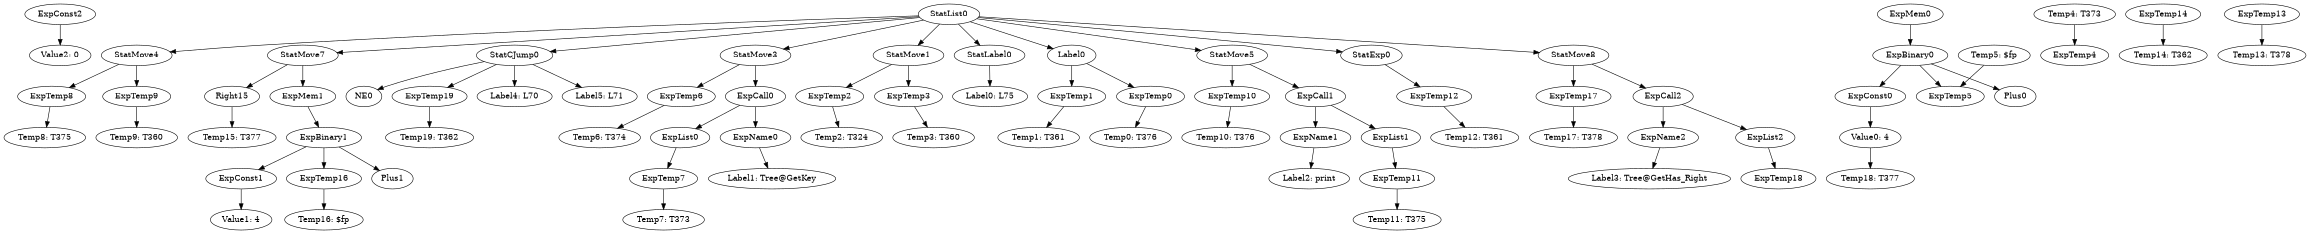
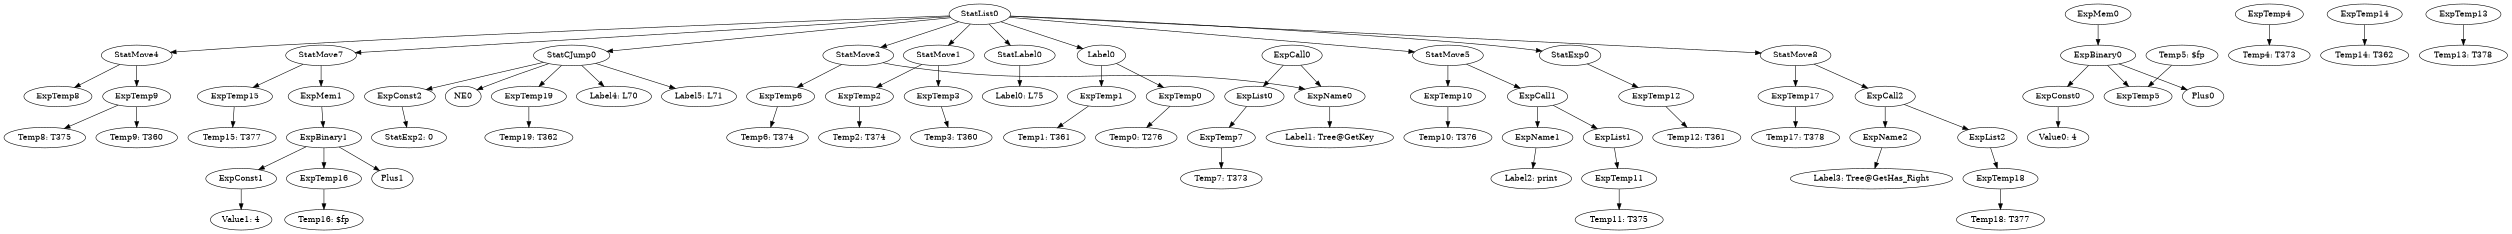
(2075, 32) -> (2269, 32)
(60, 55) -> (409, 138)
(755, 73) -> (1091, 76)
none -> (488, 75)
(232, 96) -> (235, 96)
(49, 114) -> (94, 116)
(842, 138) -> (859, 138)
(1131, 138) -> (1136, 138)
(1870, 155) -> (2000, 196)
